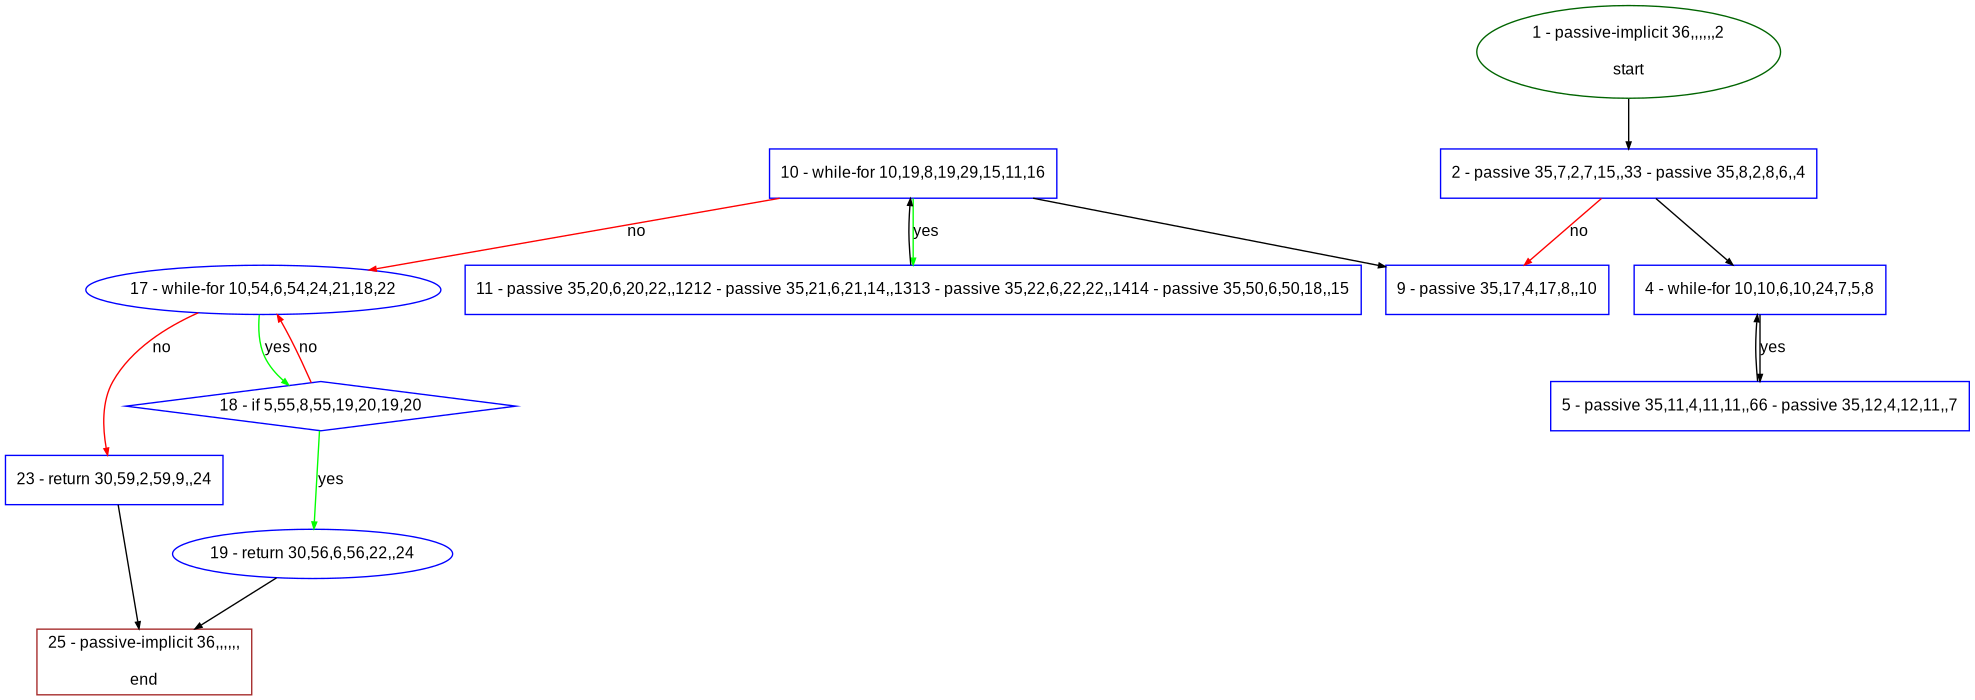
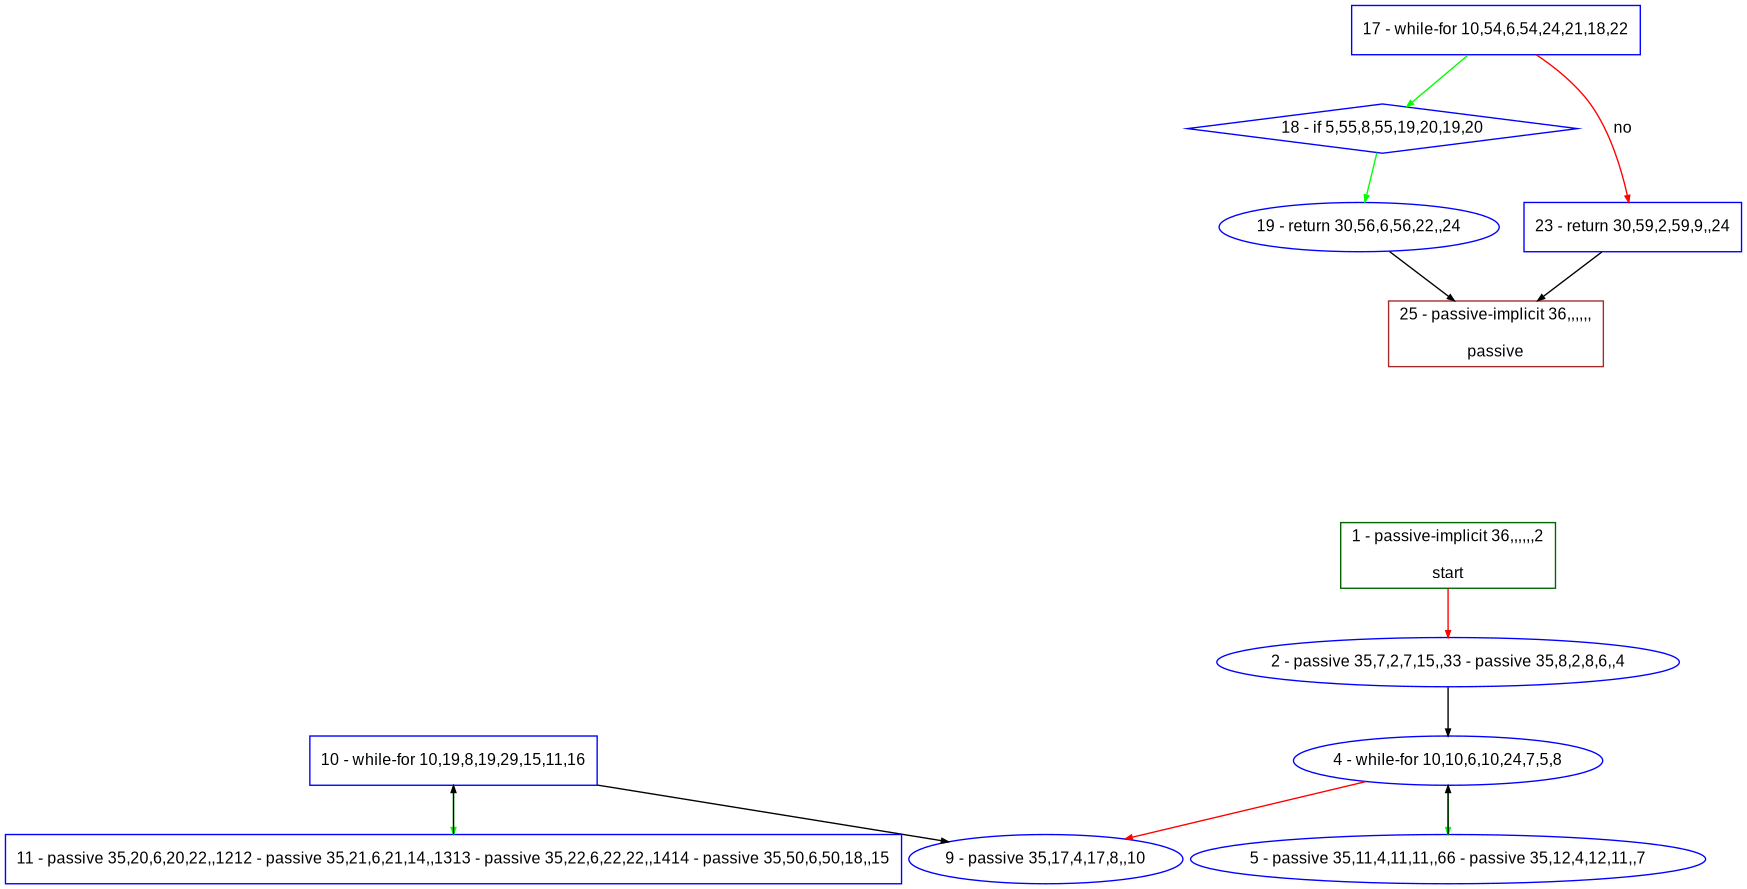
(1629, 52) -> (1448, 555)
(1629, 120) -> (1448, 609)
(1629, 174) -> (1448, 662)
(1566, 229) -> (1249, 809)
(578, 233) -> none
(263, 290) -> (1496, 30)
(1497, 290) -> (1046, 859)
(1760, 290) -> (1448, 761)
(1760, 344) -> (1448, 807)
(297, 352) -> none
(1760, 406) -> (1448, 859)
(144, 662) -> (1496, 334)
